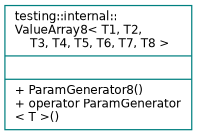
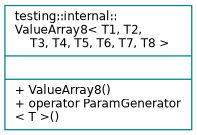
(79, 90) -> (63, 90)
